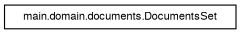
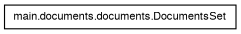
(120, 17) -> (120, 17)
